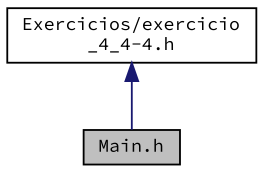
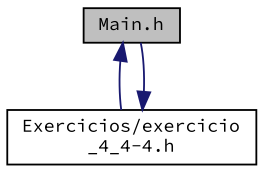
none -> (120, 85)
